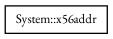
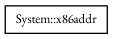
(56, 20) -> (56, 20)
